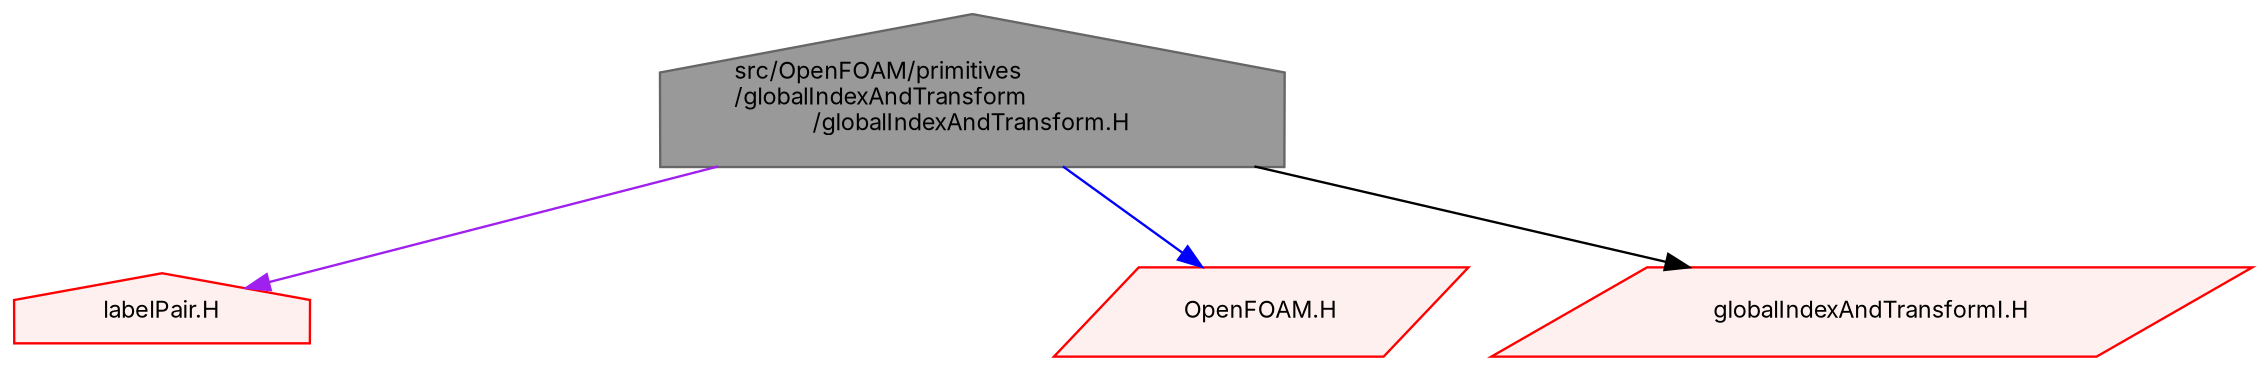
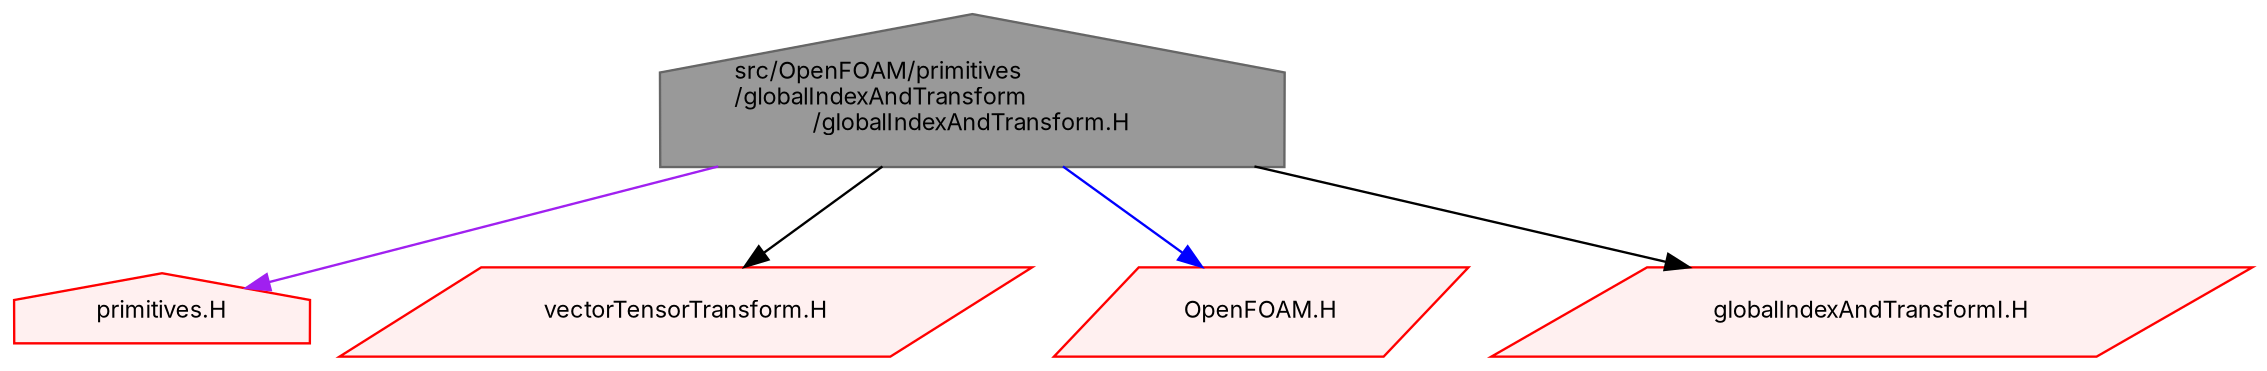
(162, 312) -> (162, 312)
none -> (686, 312)
